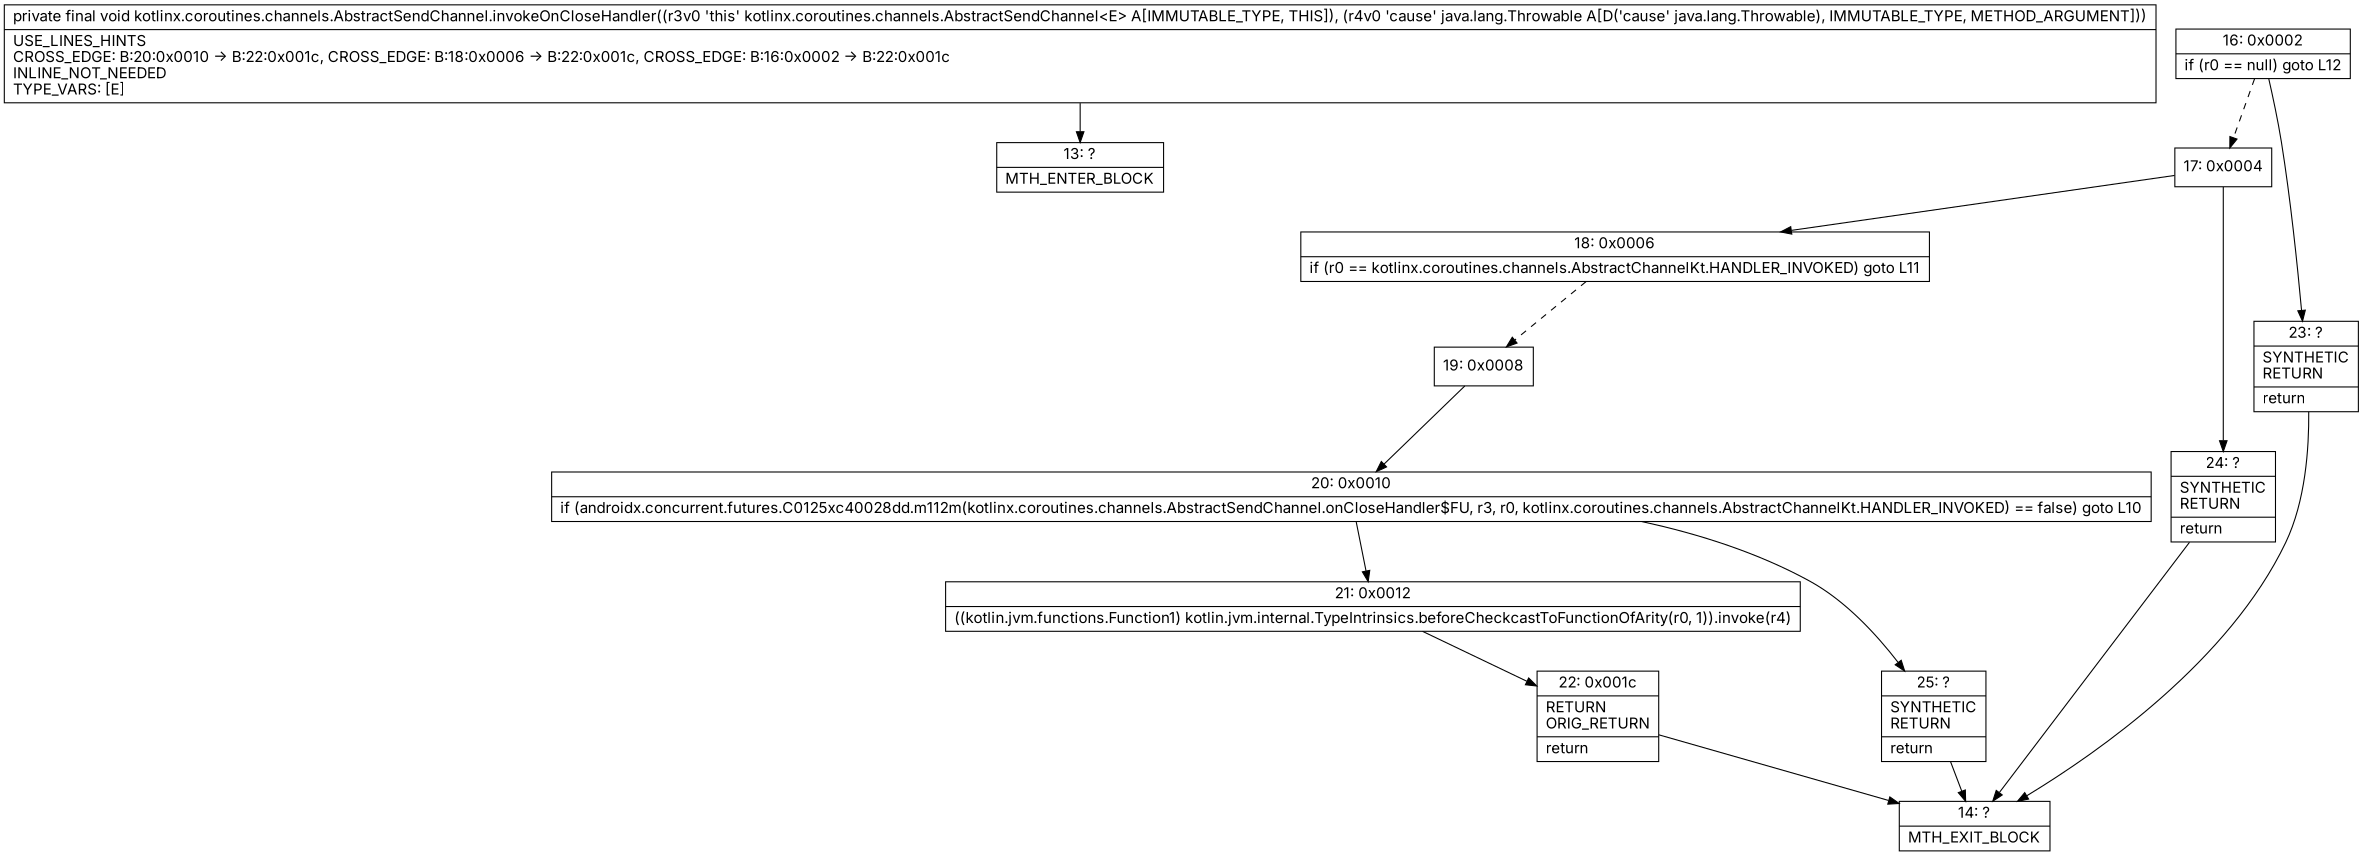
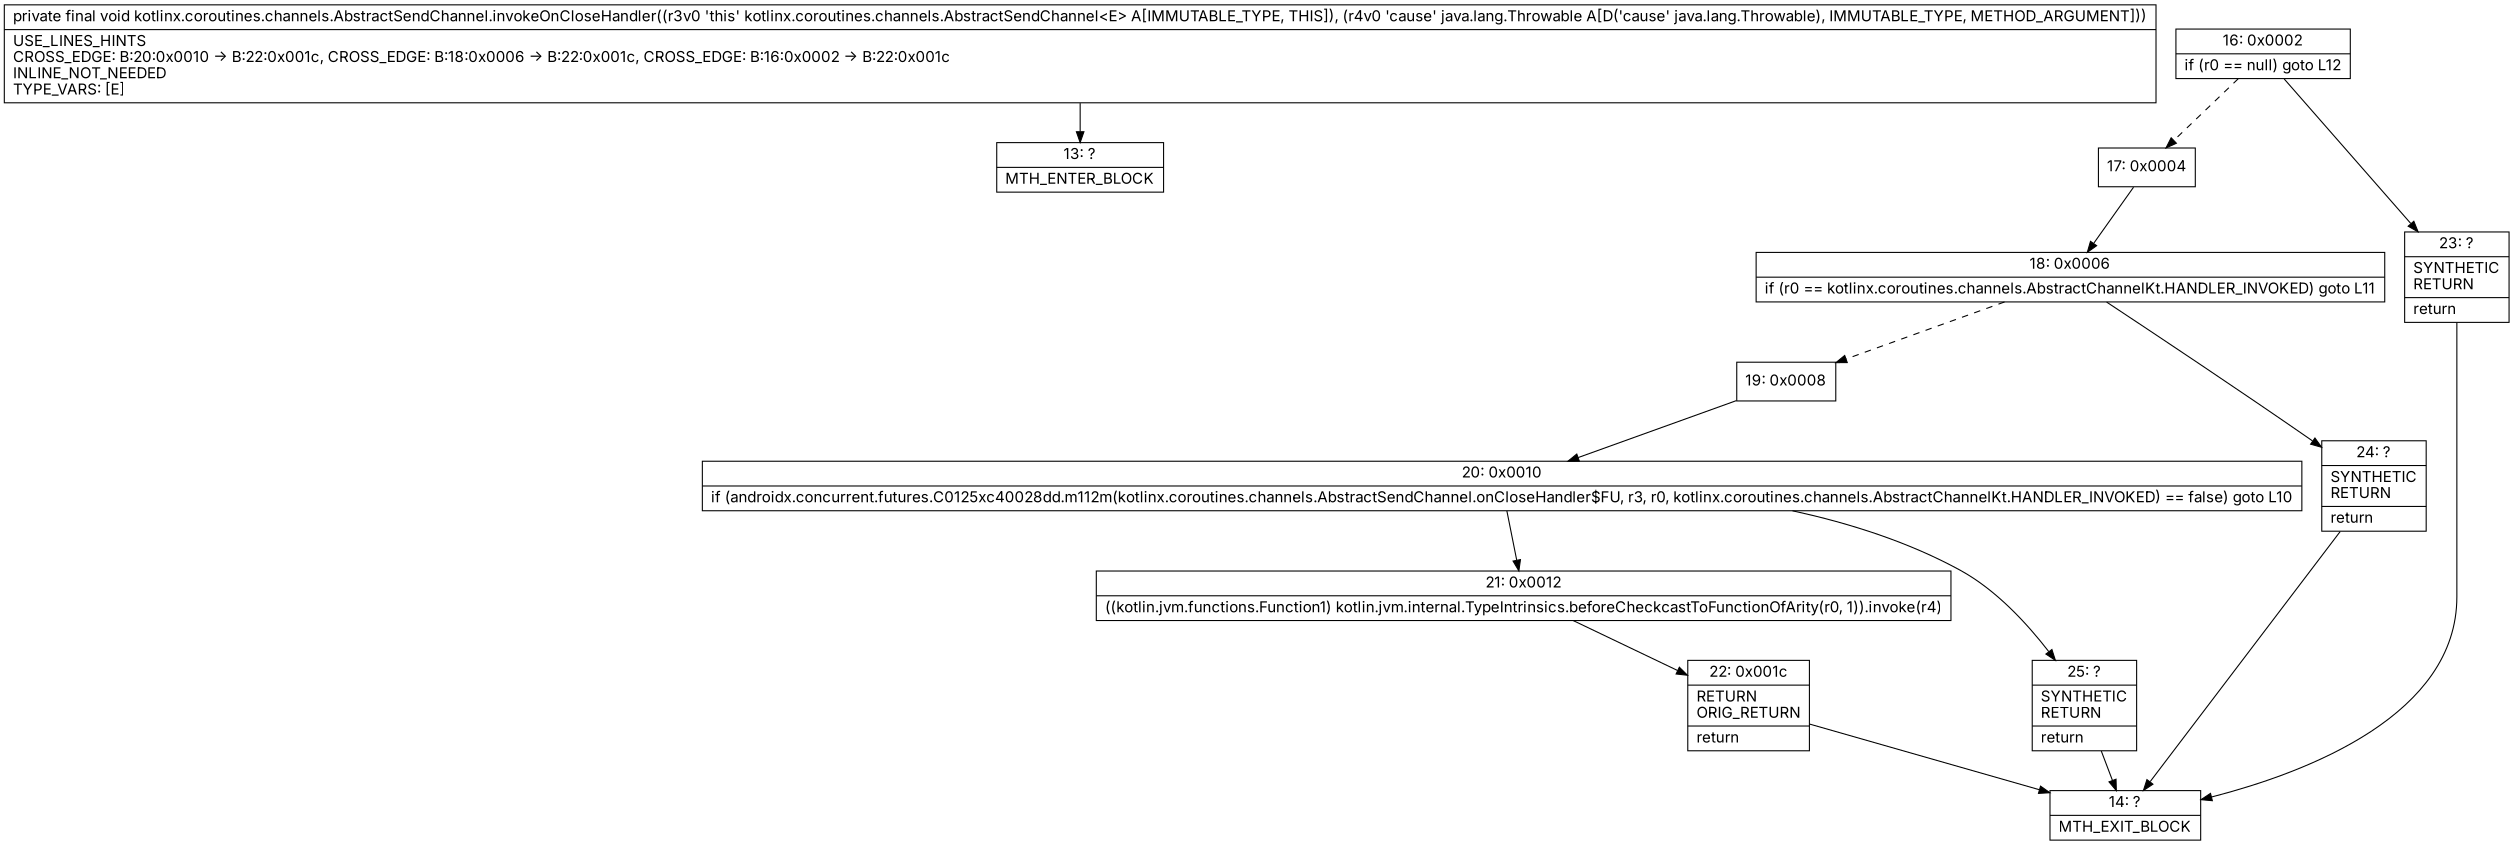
(2223, 314) -> (2210, 371)
